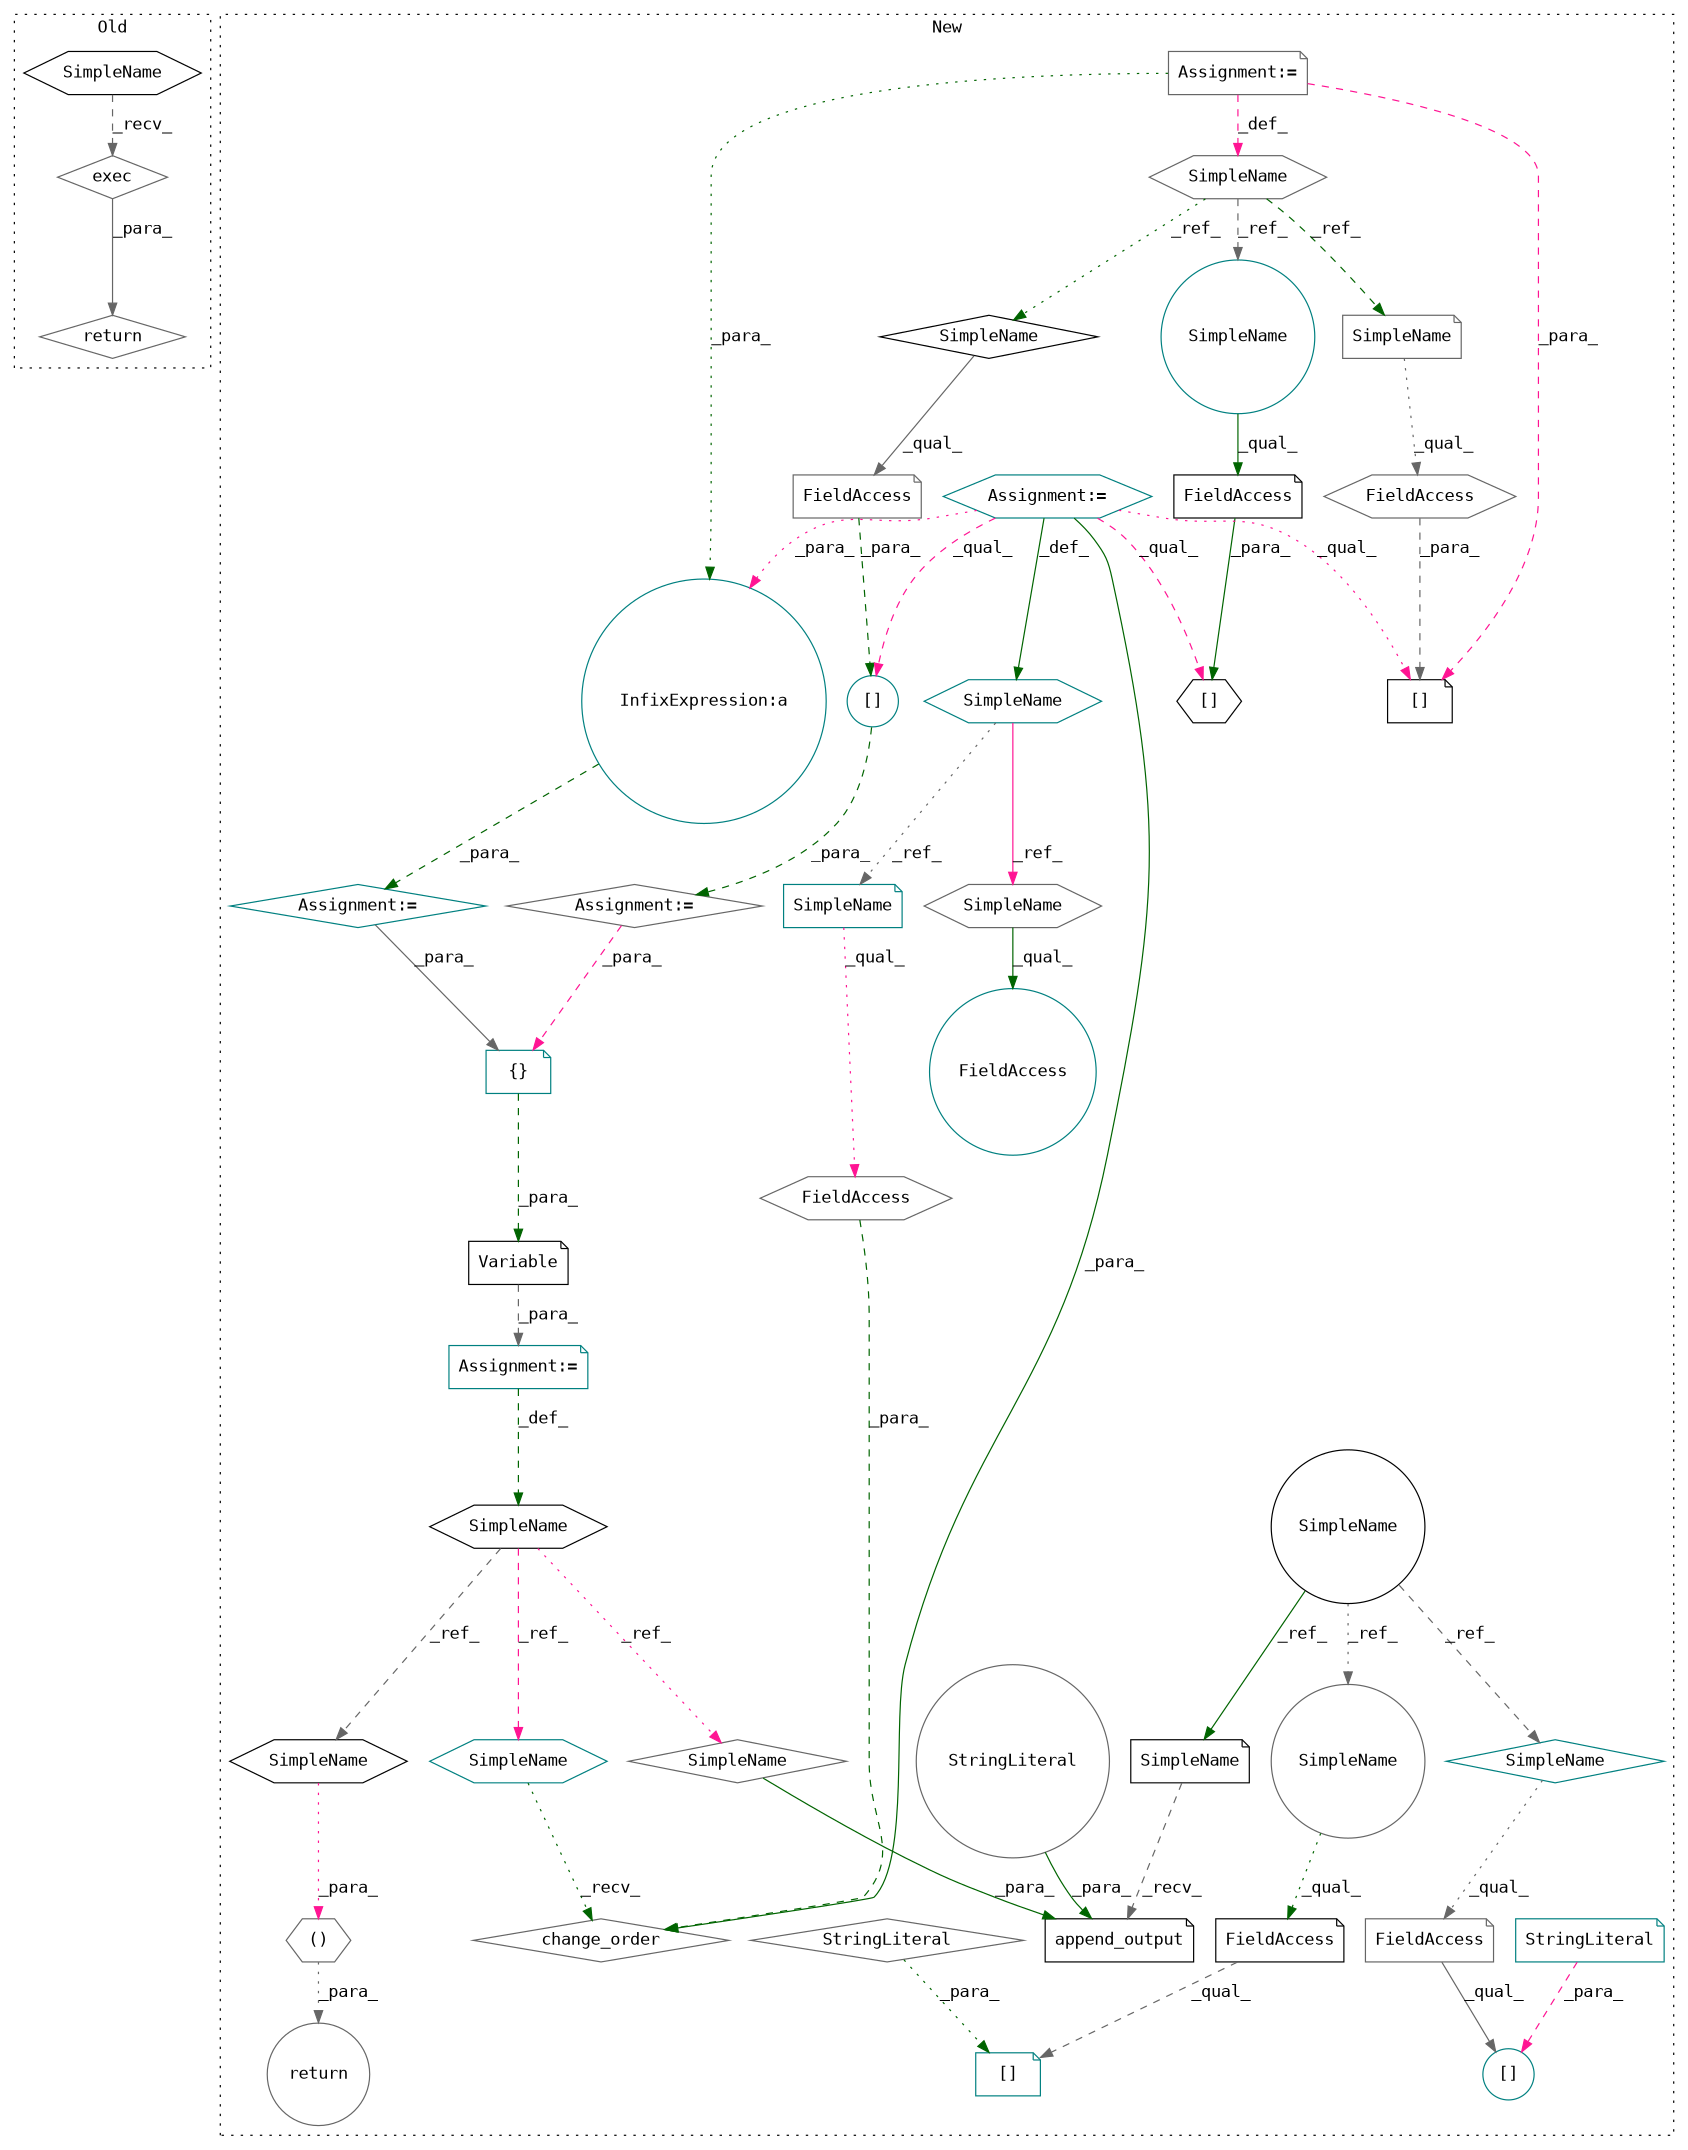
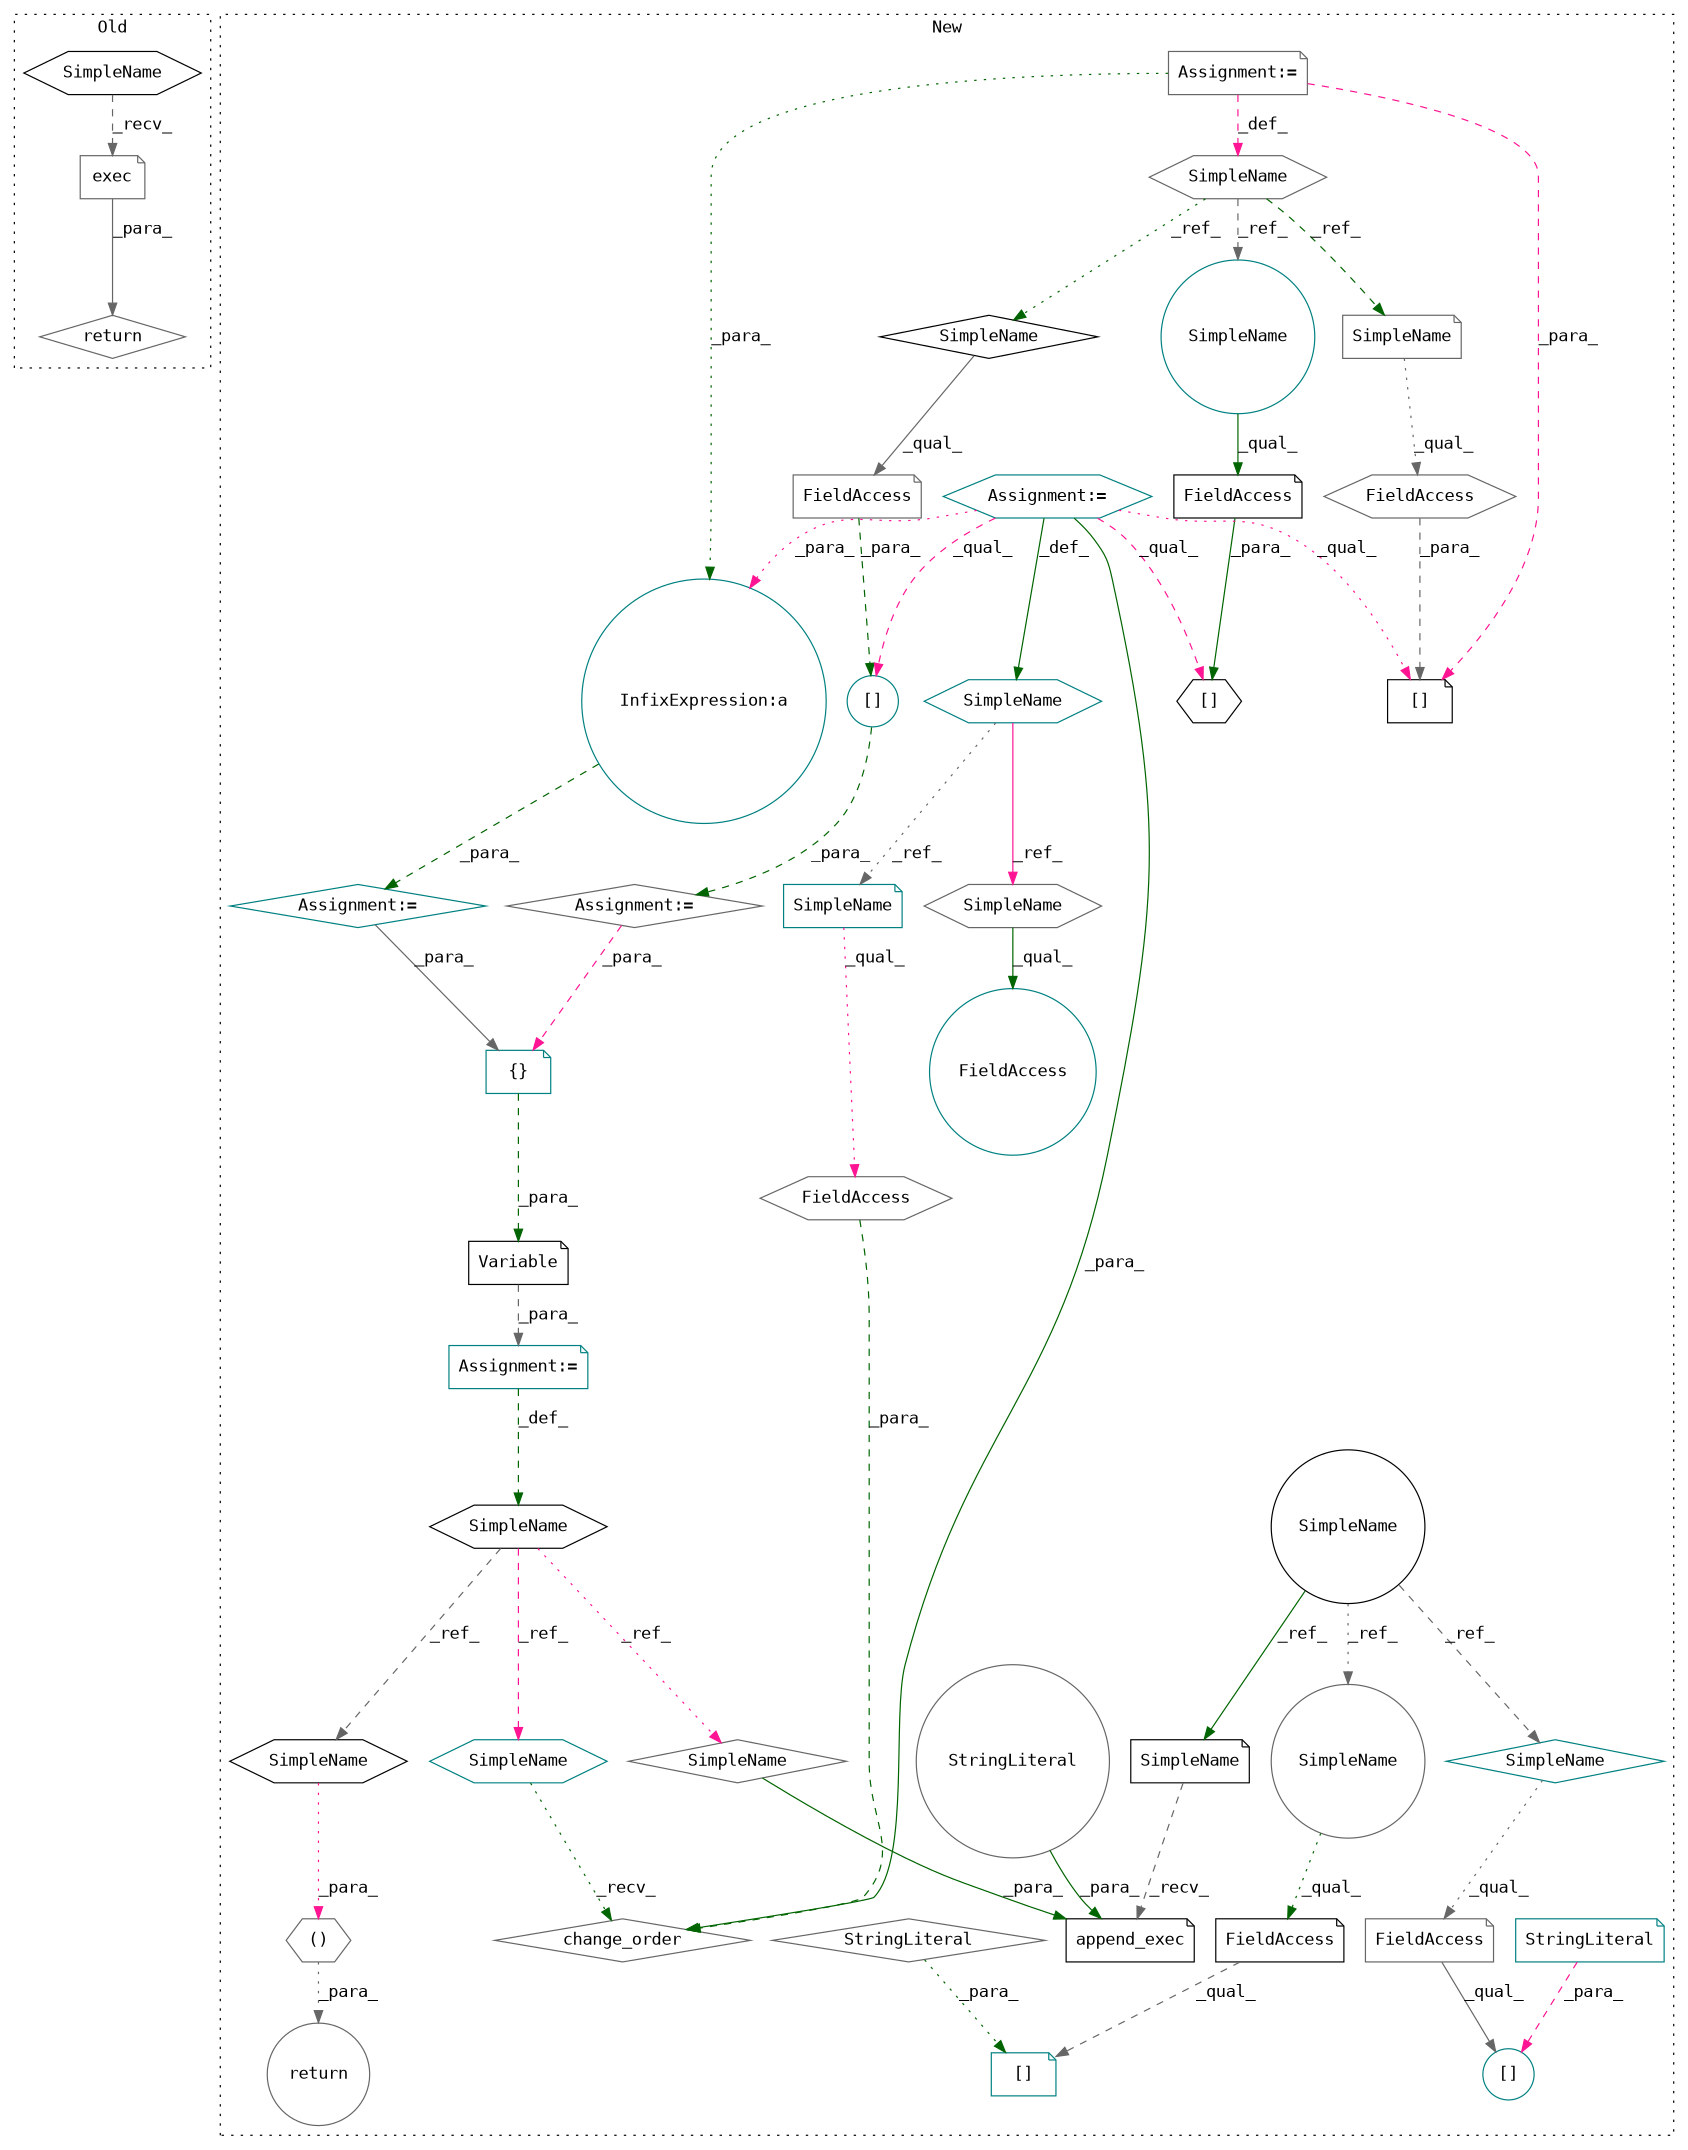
(113, 177) -> (113, 177)
(1119, 1940) -> (1130, 1940)
